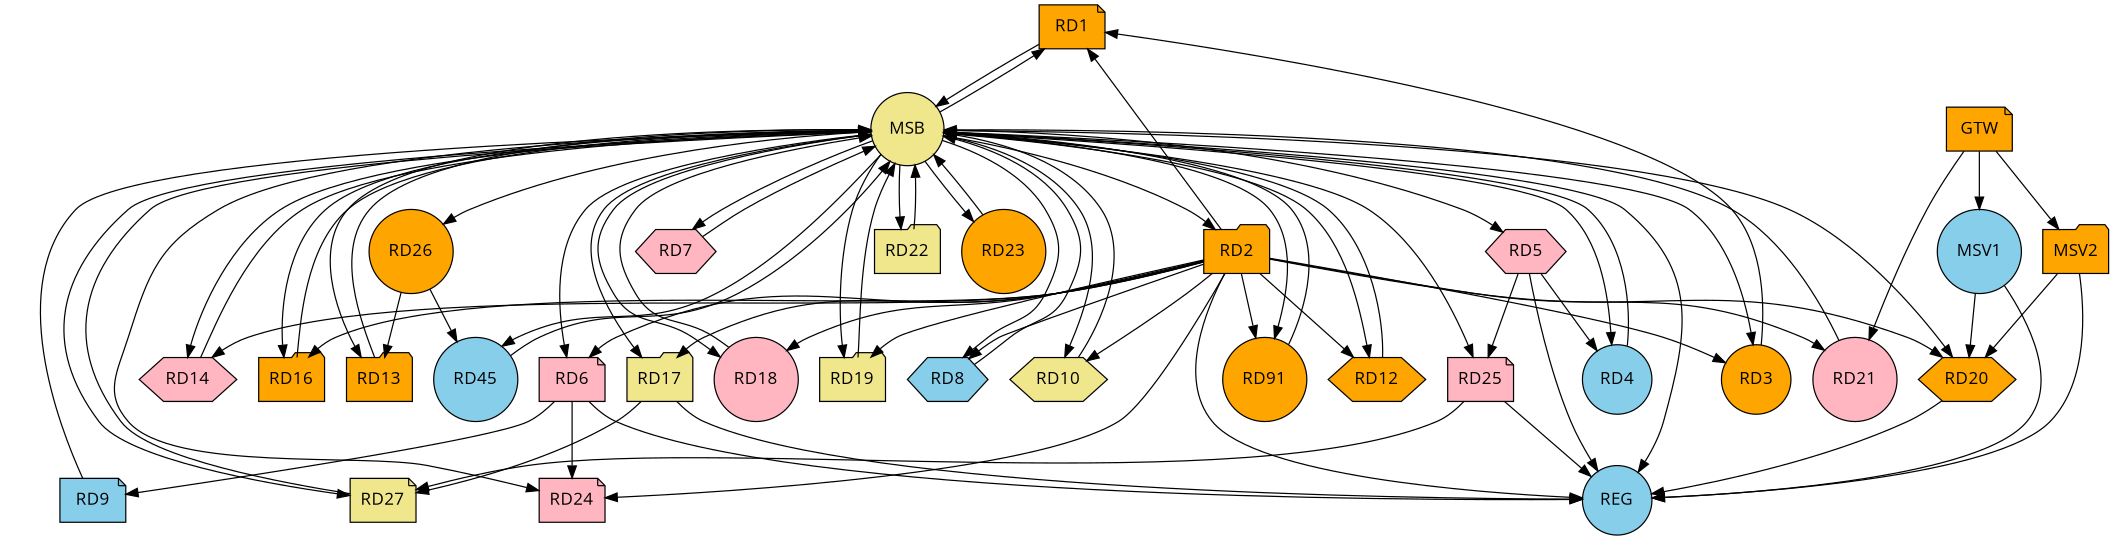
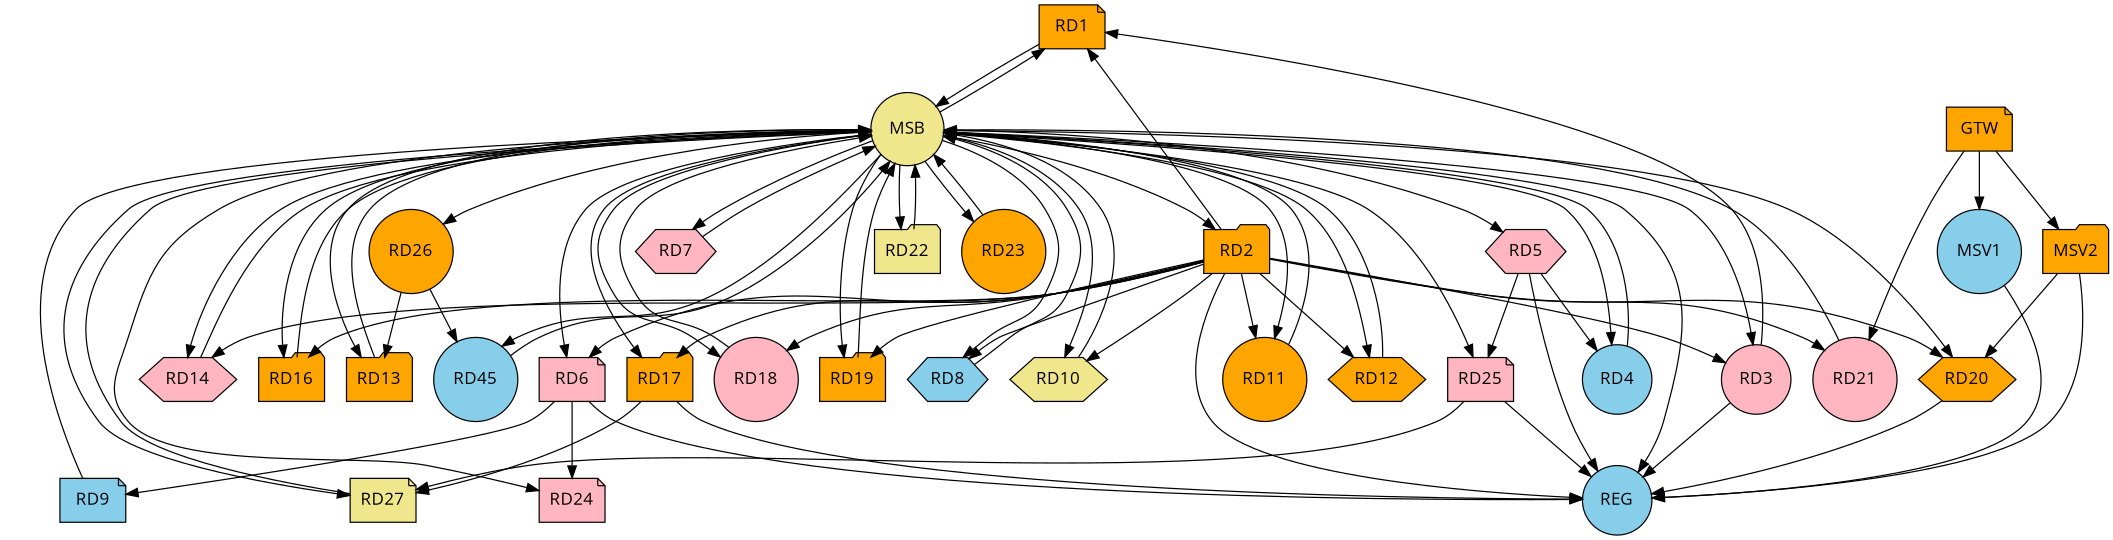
(1973, 319) -> none
(660, 379) -> (660, 379)
(853, 379) -> (853, 379)
(1265, 379) -> (1265, 379)
(1756, 379) -> (1756, 379)
none -> (1691, 436)
(1030, 452) -> none
